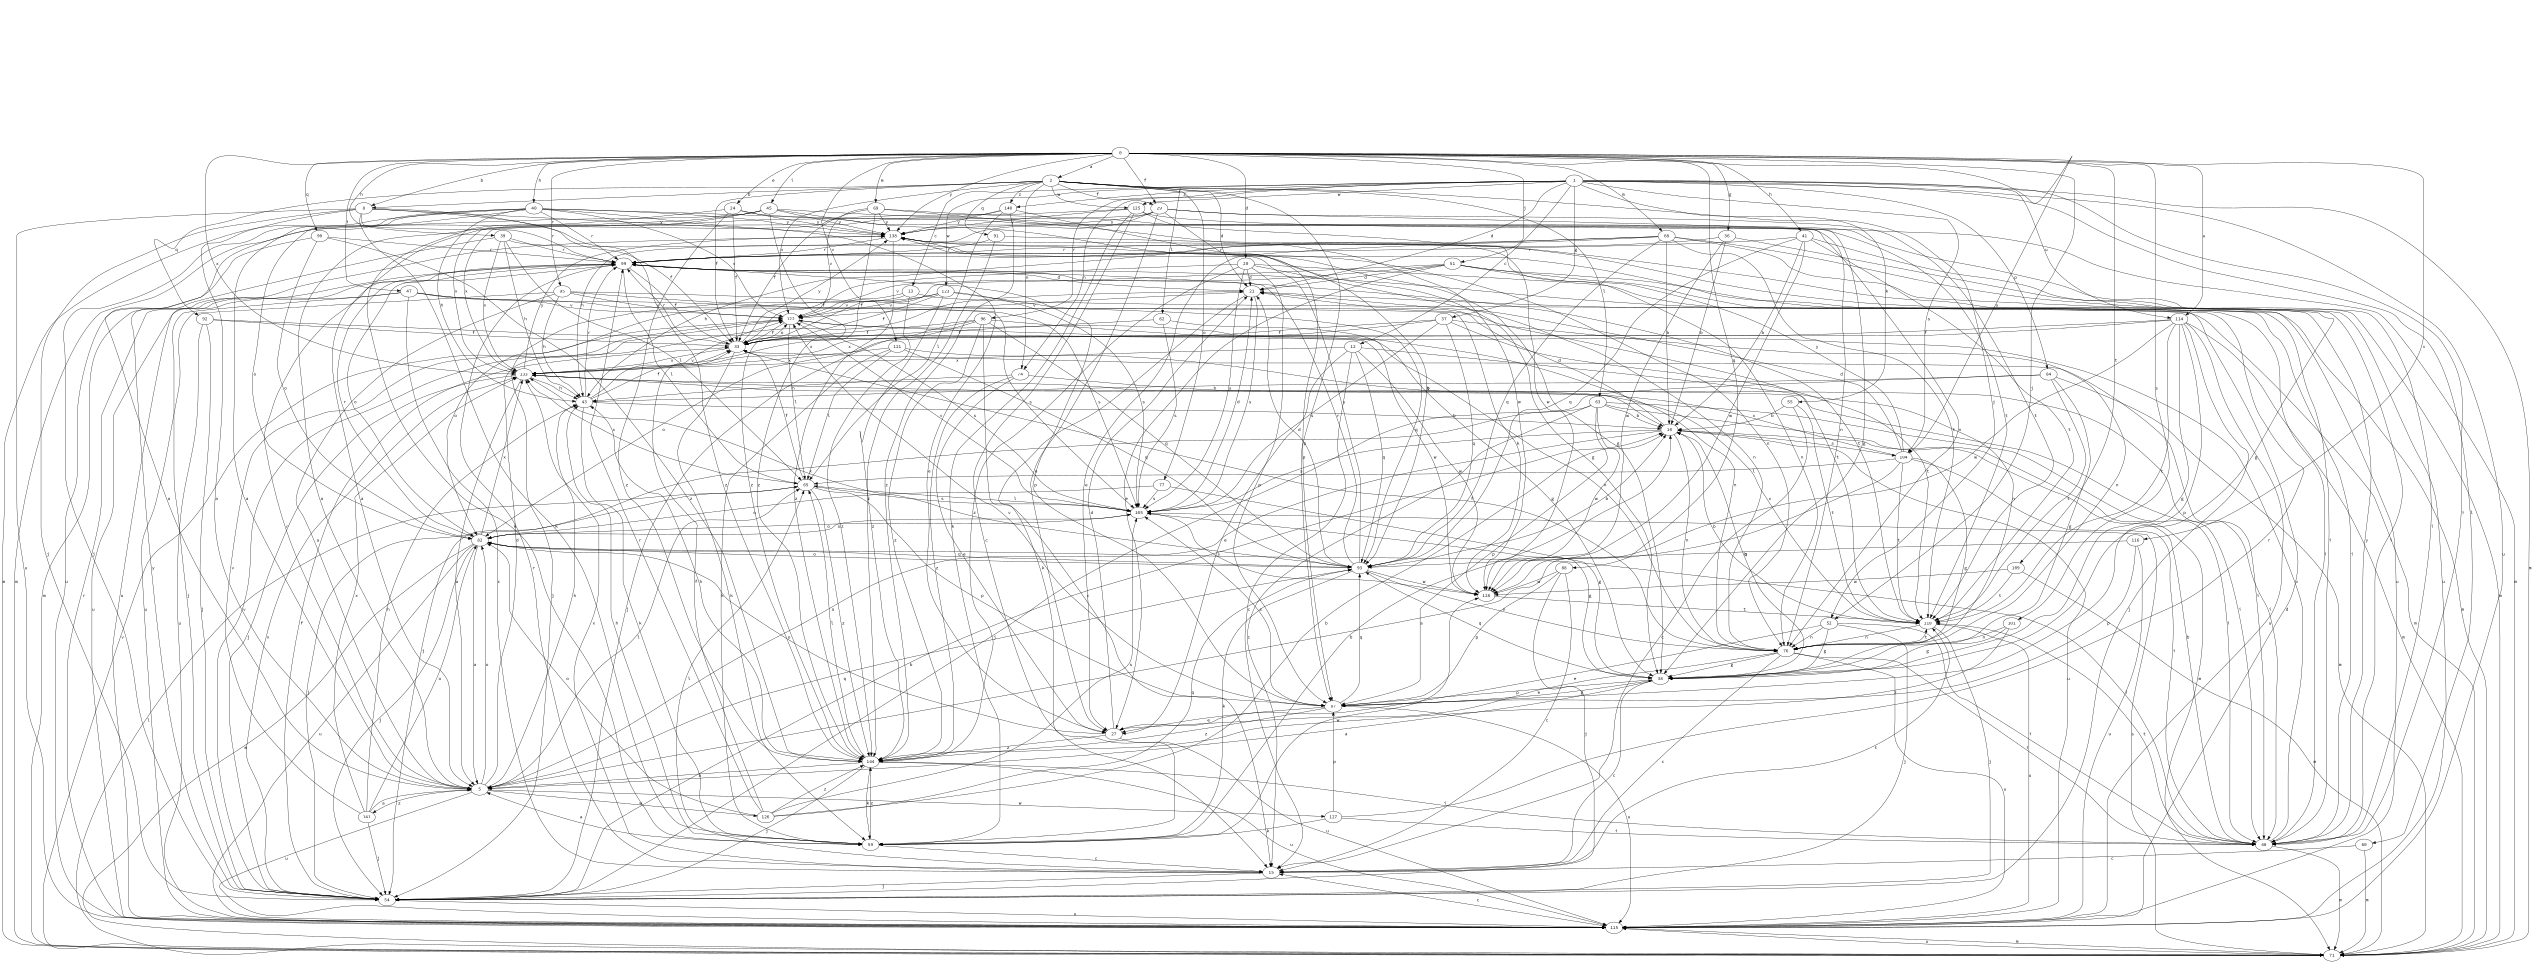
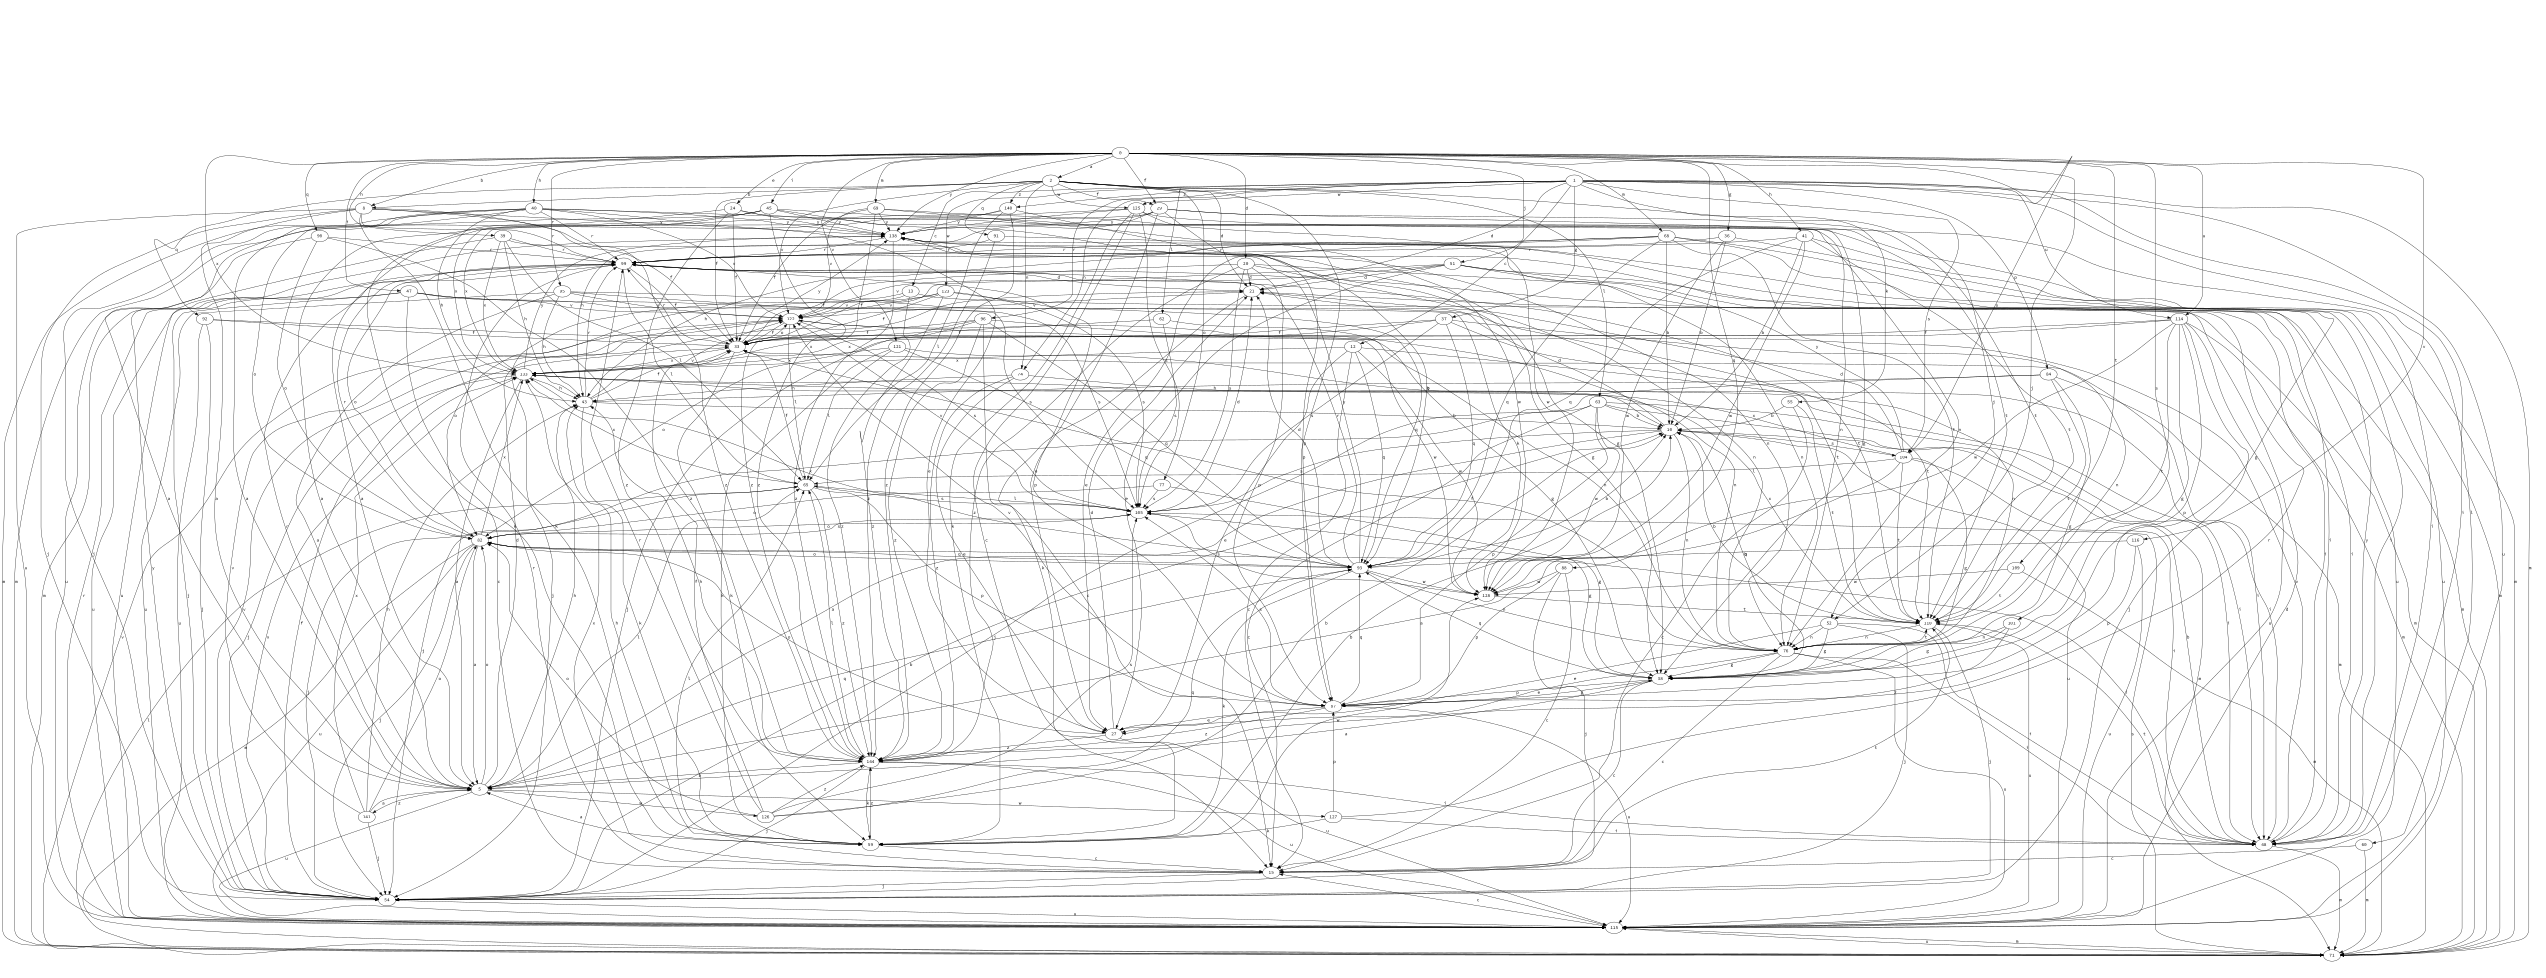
(1238, 429) -> (1169, 371)
